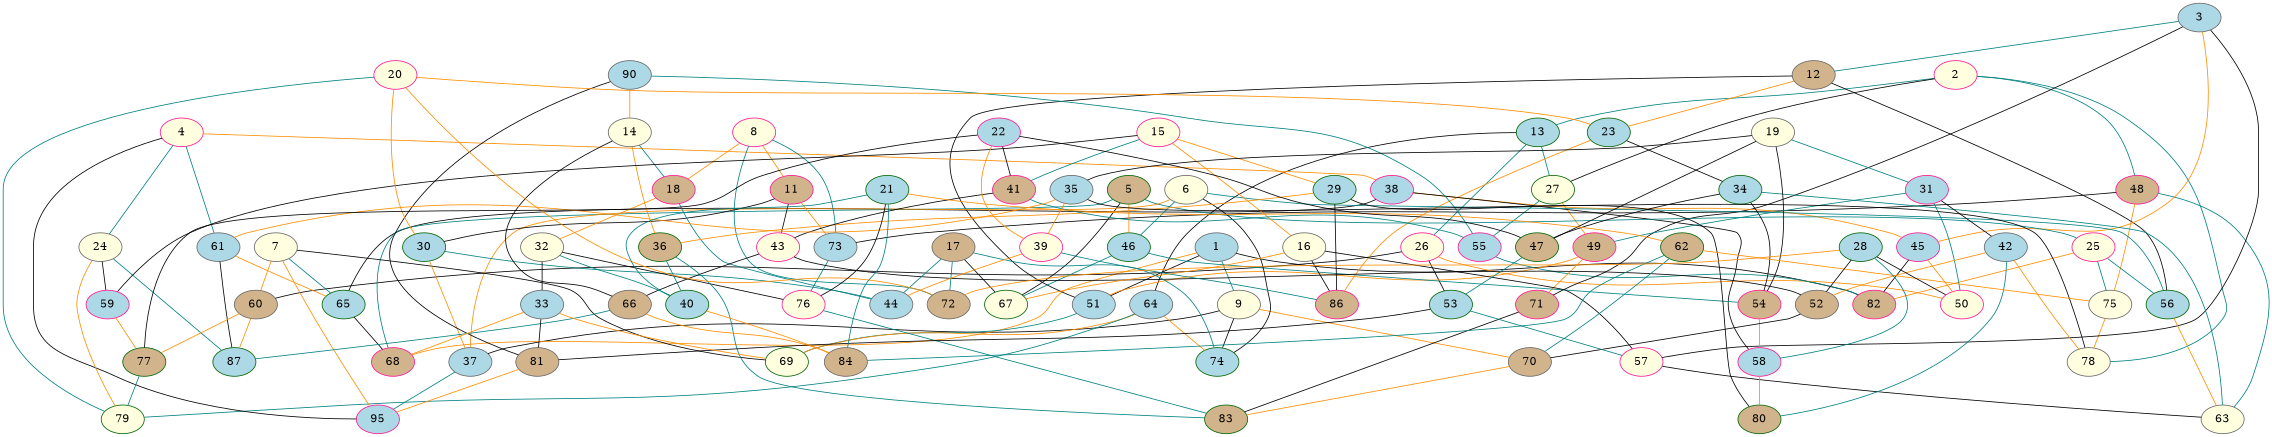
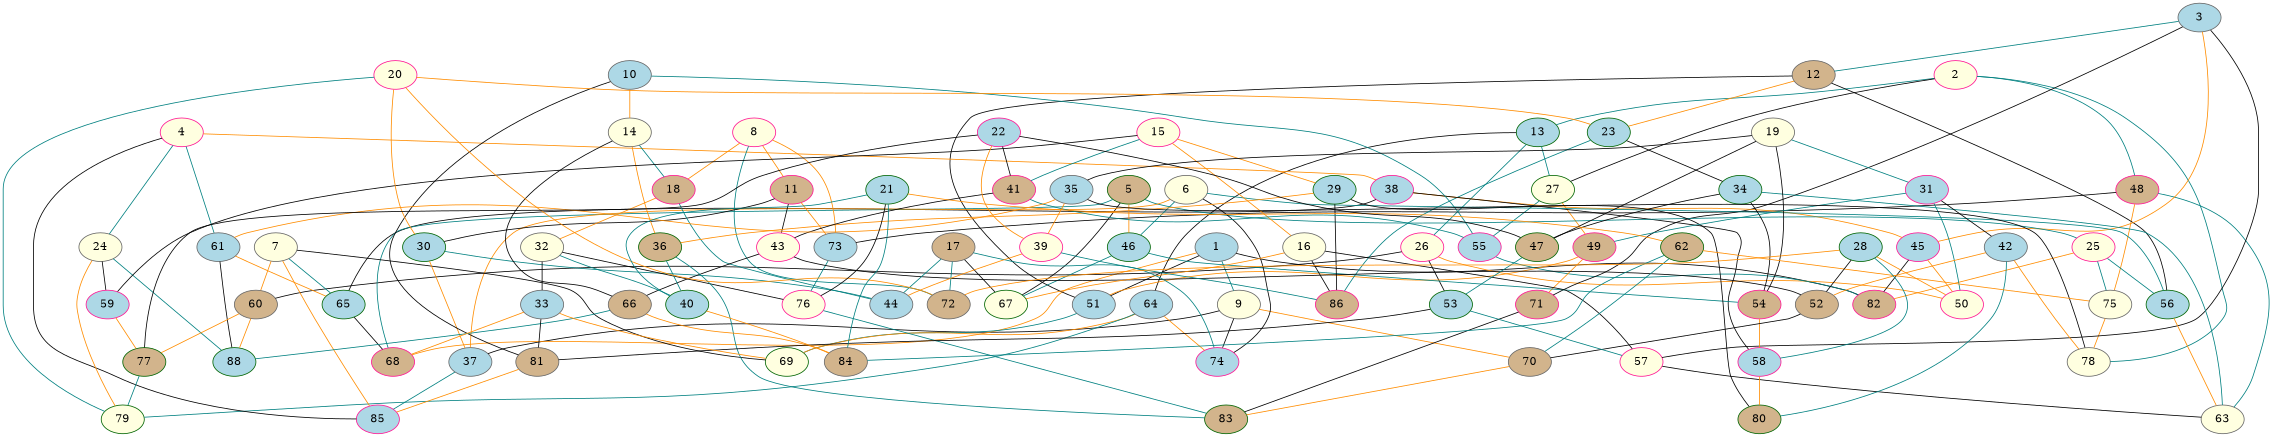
(630, 75) -> (630, 75)
(820, 175) -> (820, 175)
(1469, 192) -> (1469, 192)
(1896, 267) -> (1896, 267)
(234, 362) -> (234, 362)
(1217, 362) -> (1217, 362)
(378, 419) -> (378, 419)
